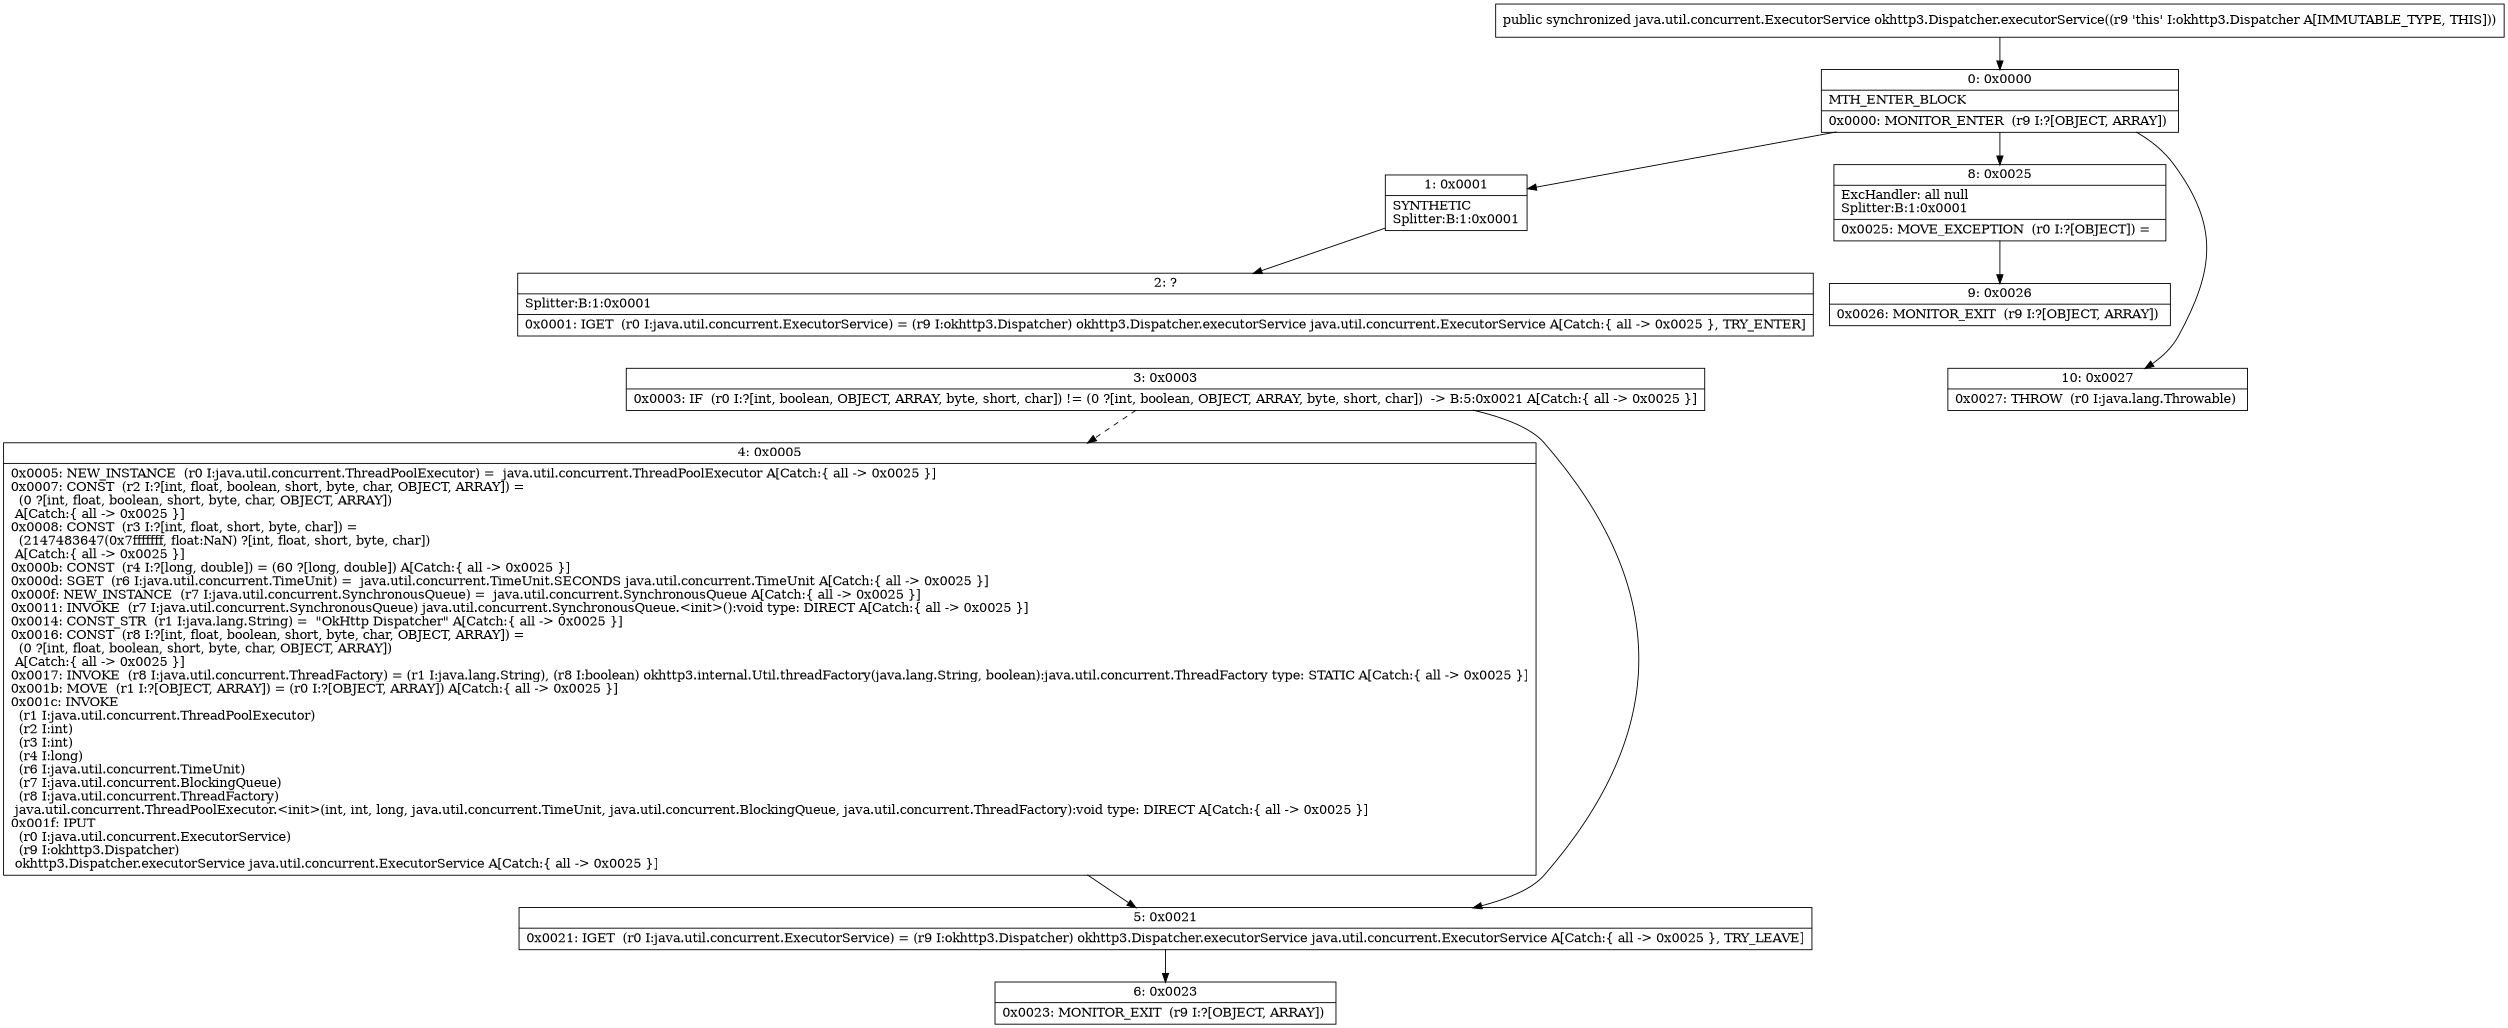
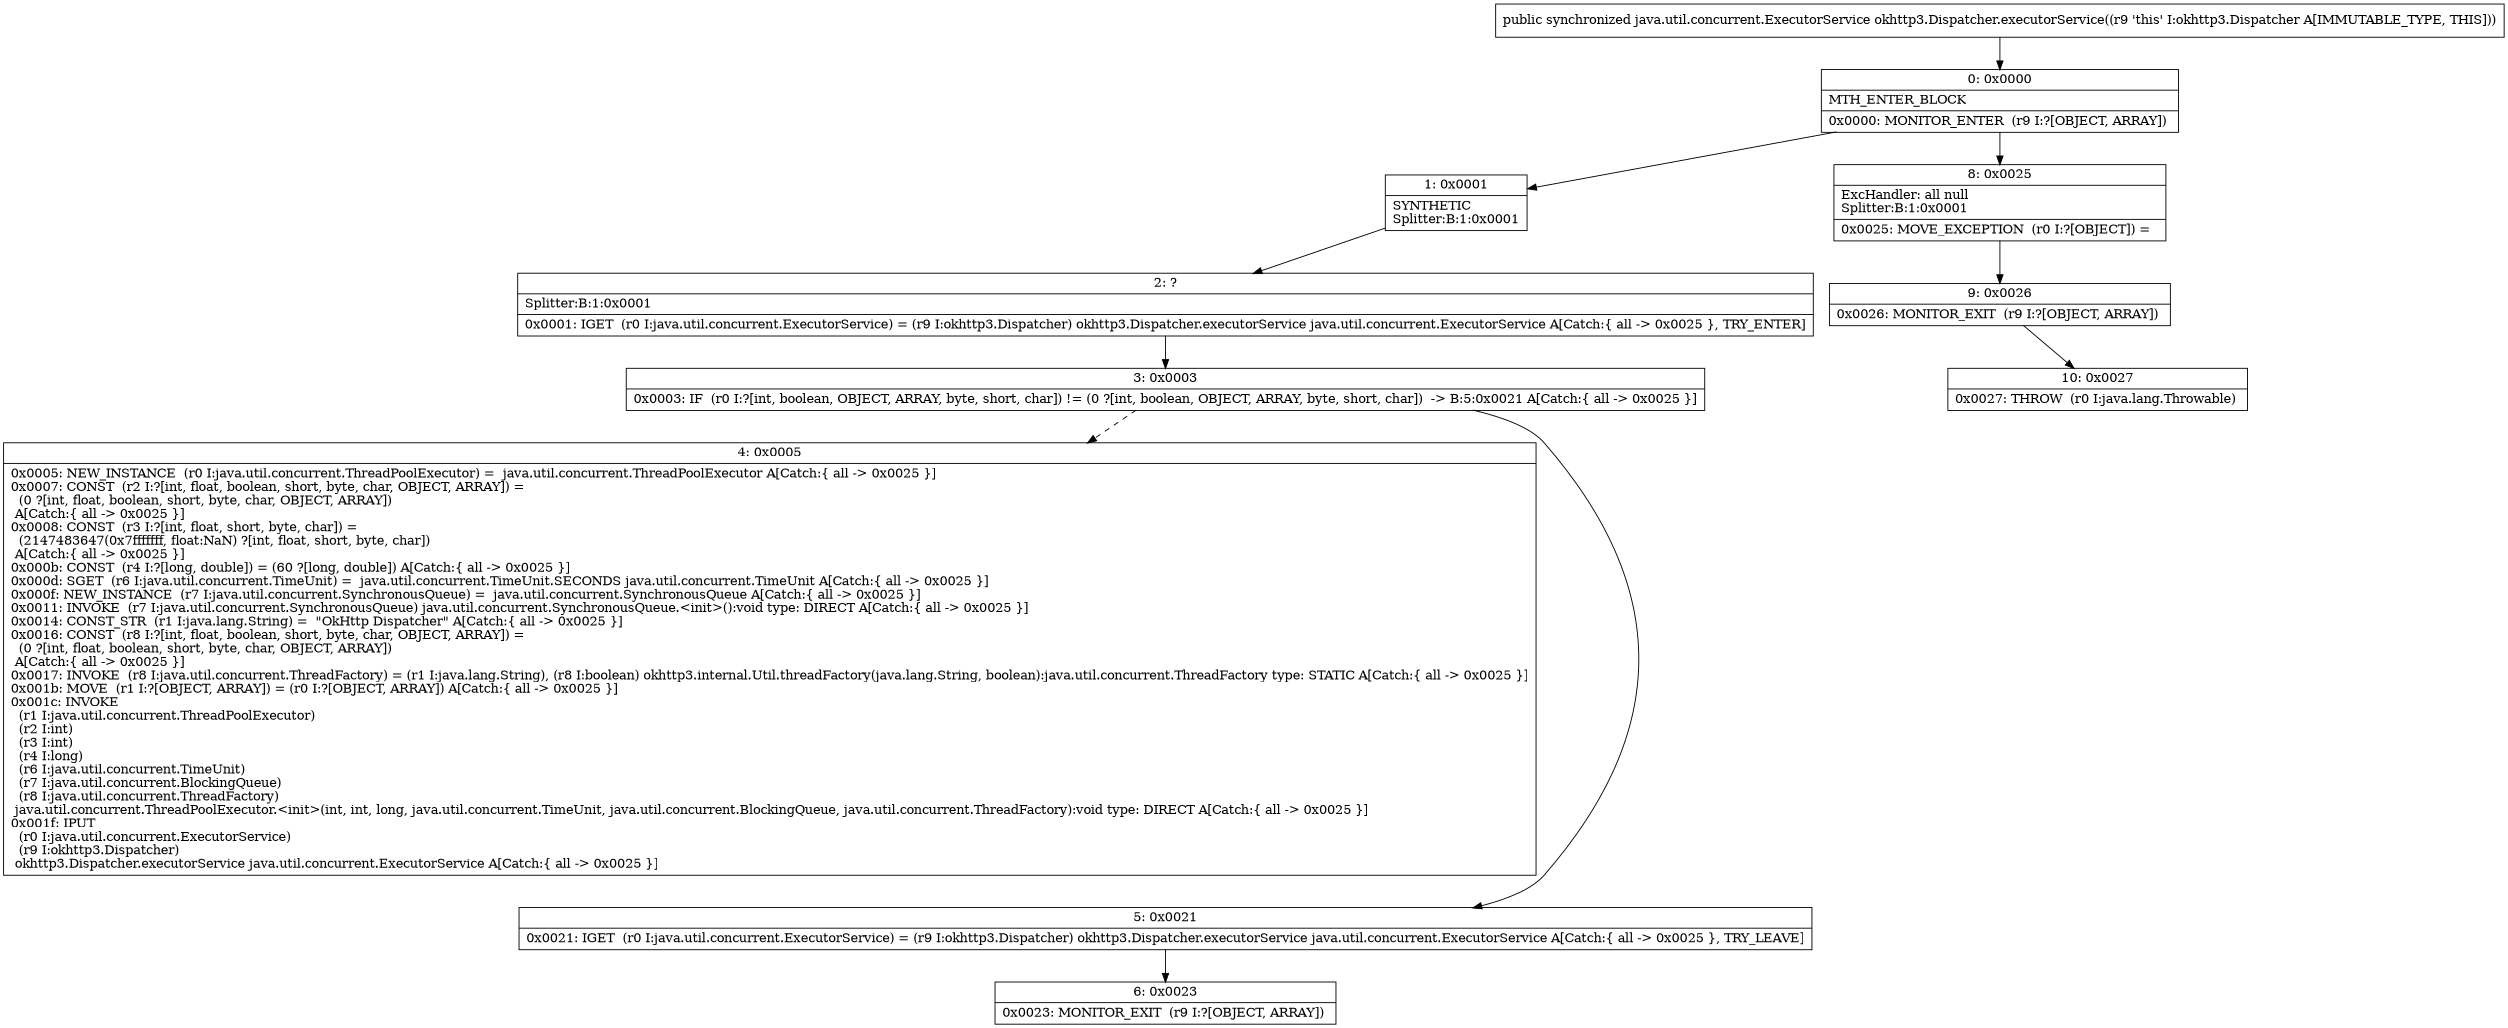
(2206, 243) -> (2045, 344)
none -> (1165, 348)
(1108, 889) -> none
